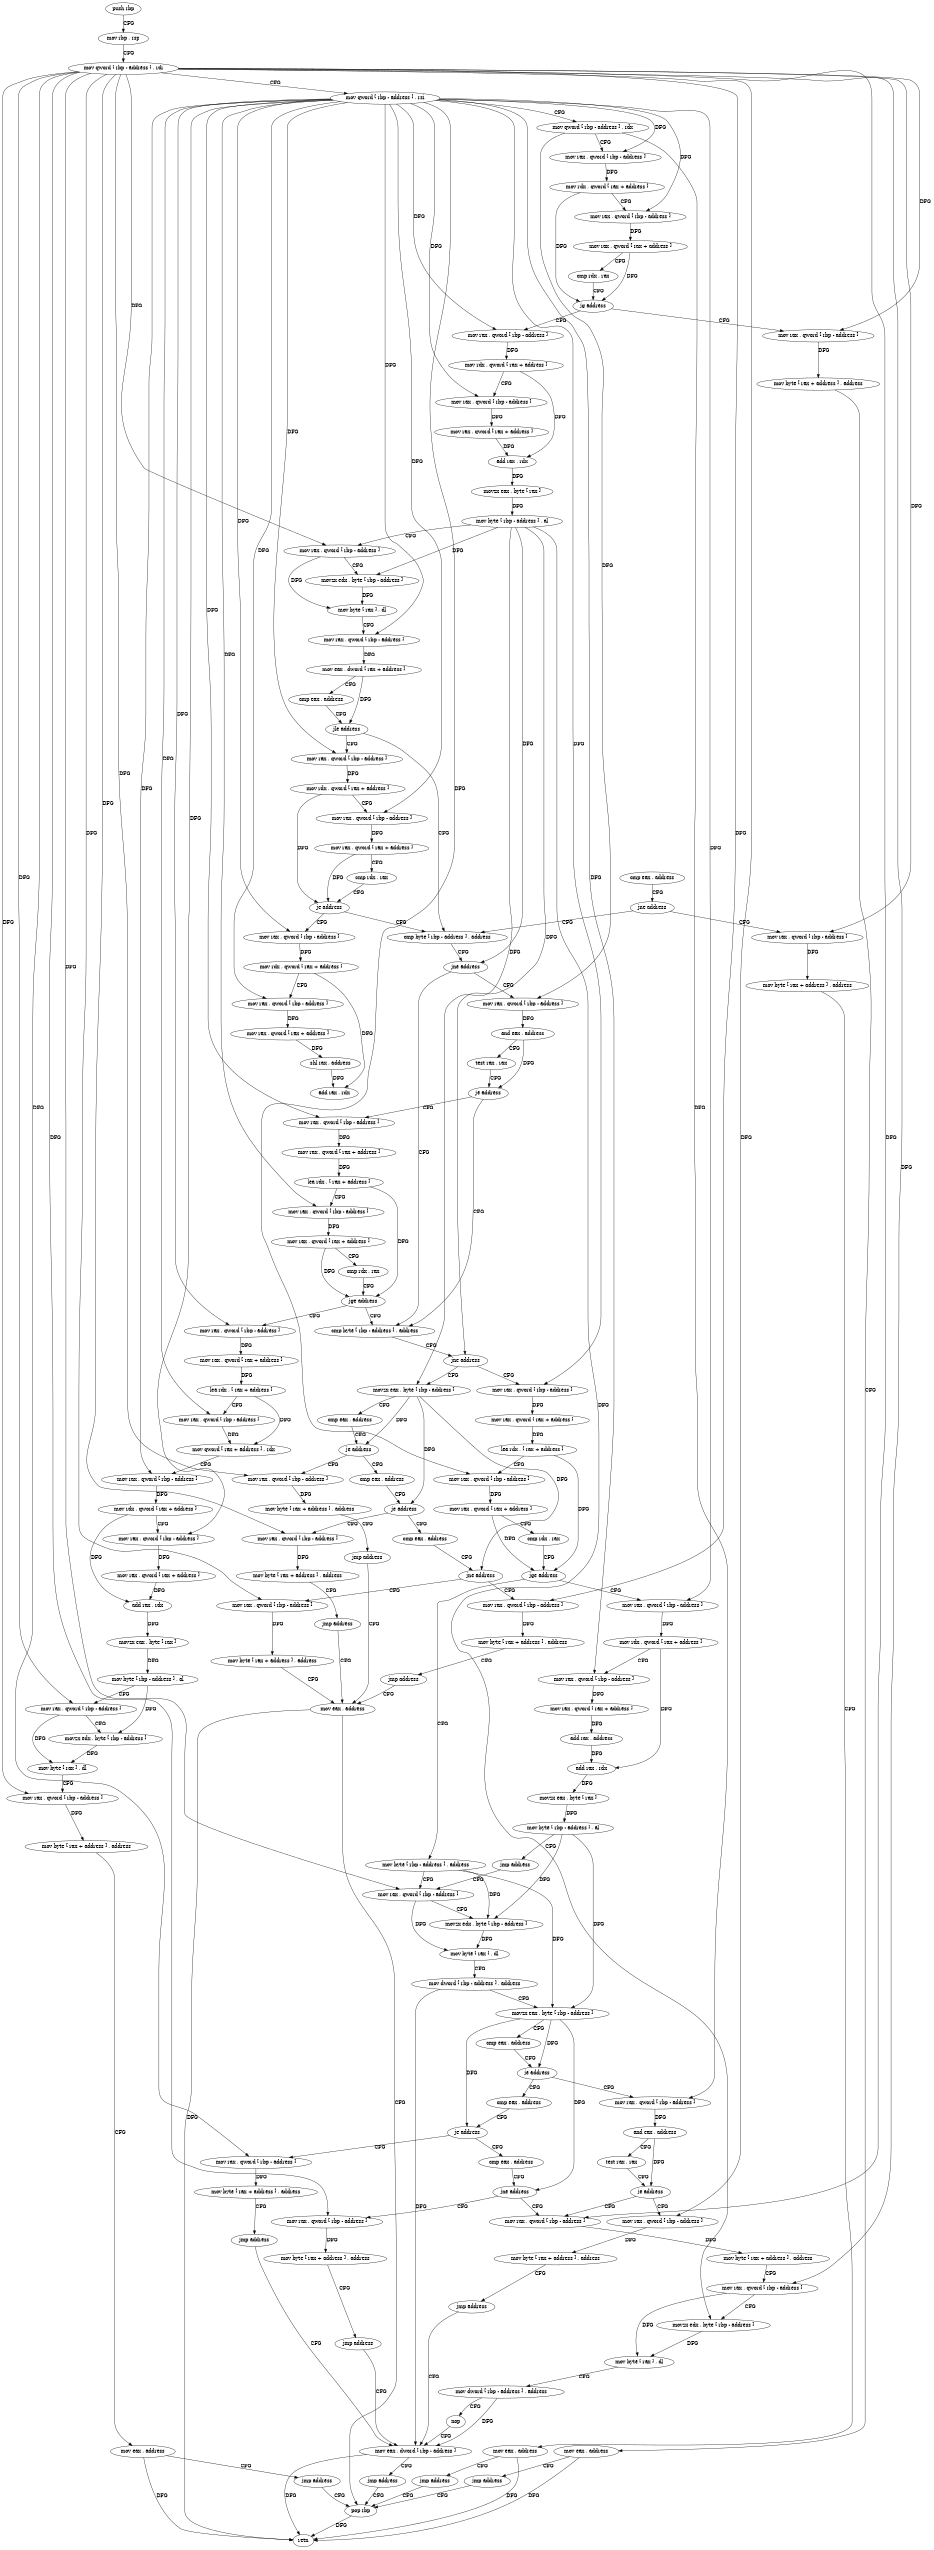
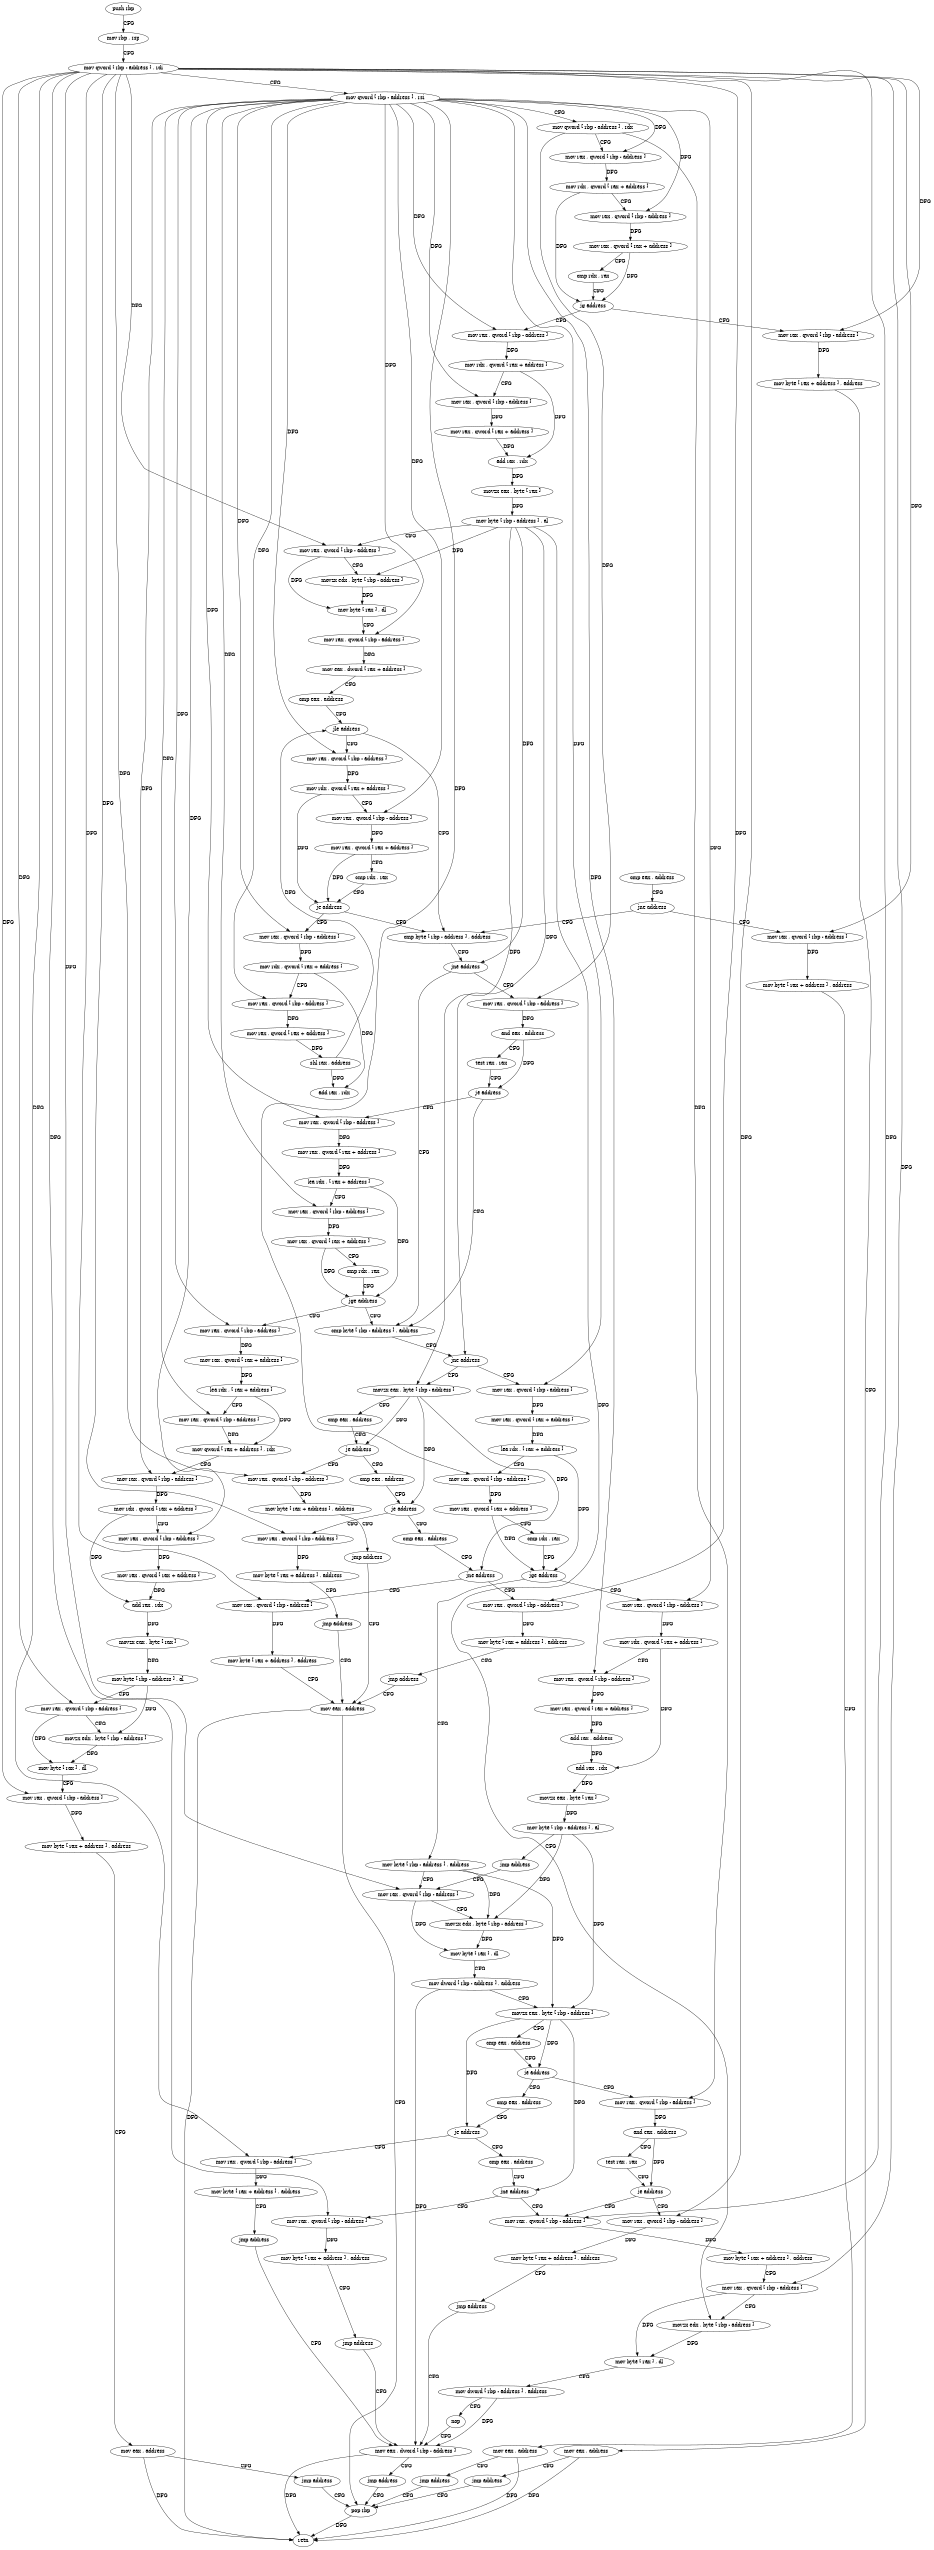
(359, 699) -> (295, 907)
